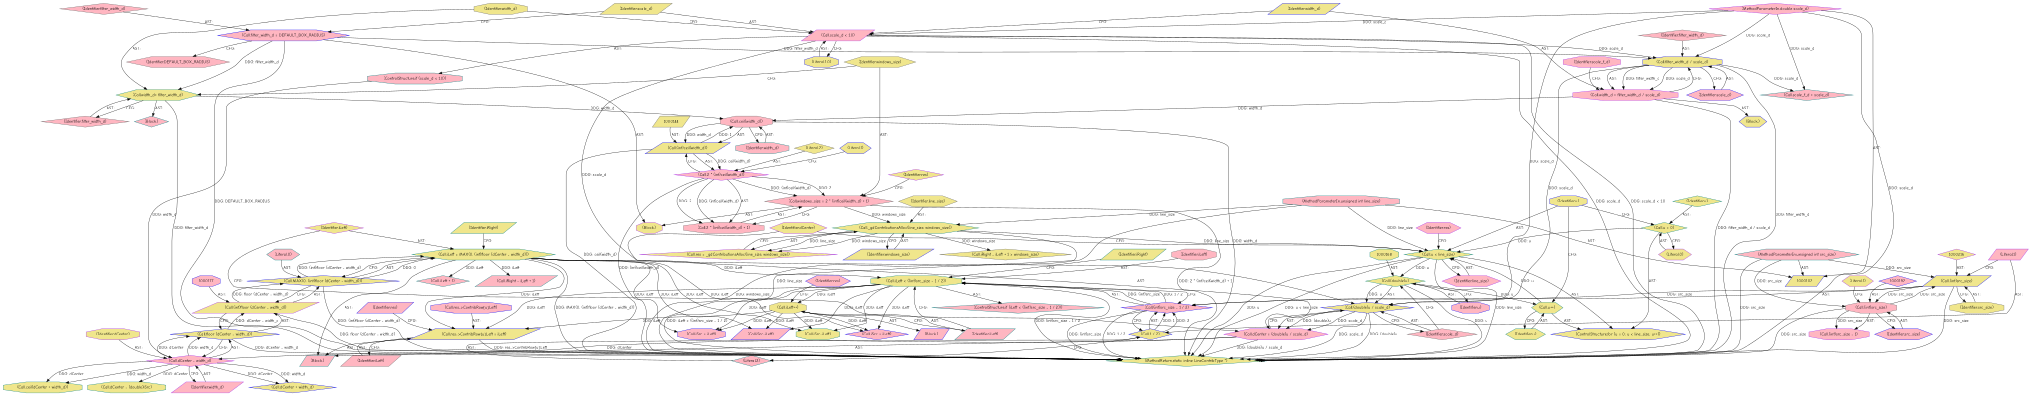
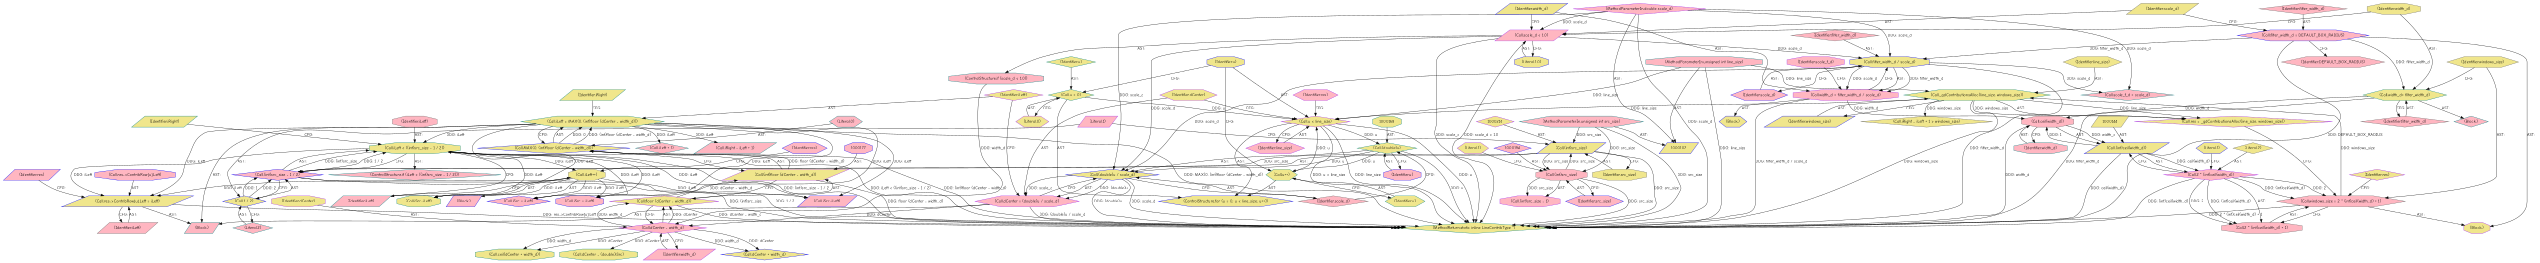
(794, 236) -> (2293, 155)
(1438, 255) -> (1316, 122)
(1898, 281) -> (1513, 148)
(225, 334) -> (664, 201)
